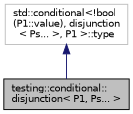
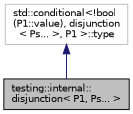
(67, 94) -> (67, 94)
